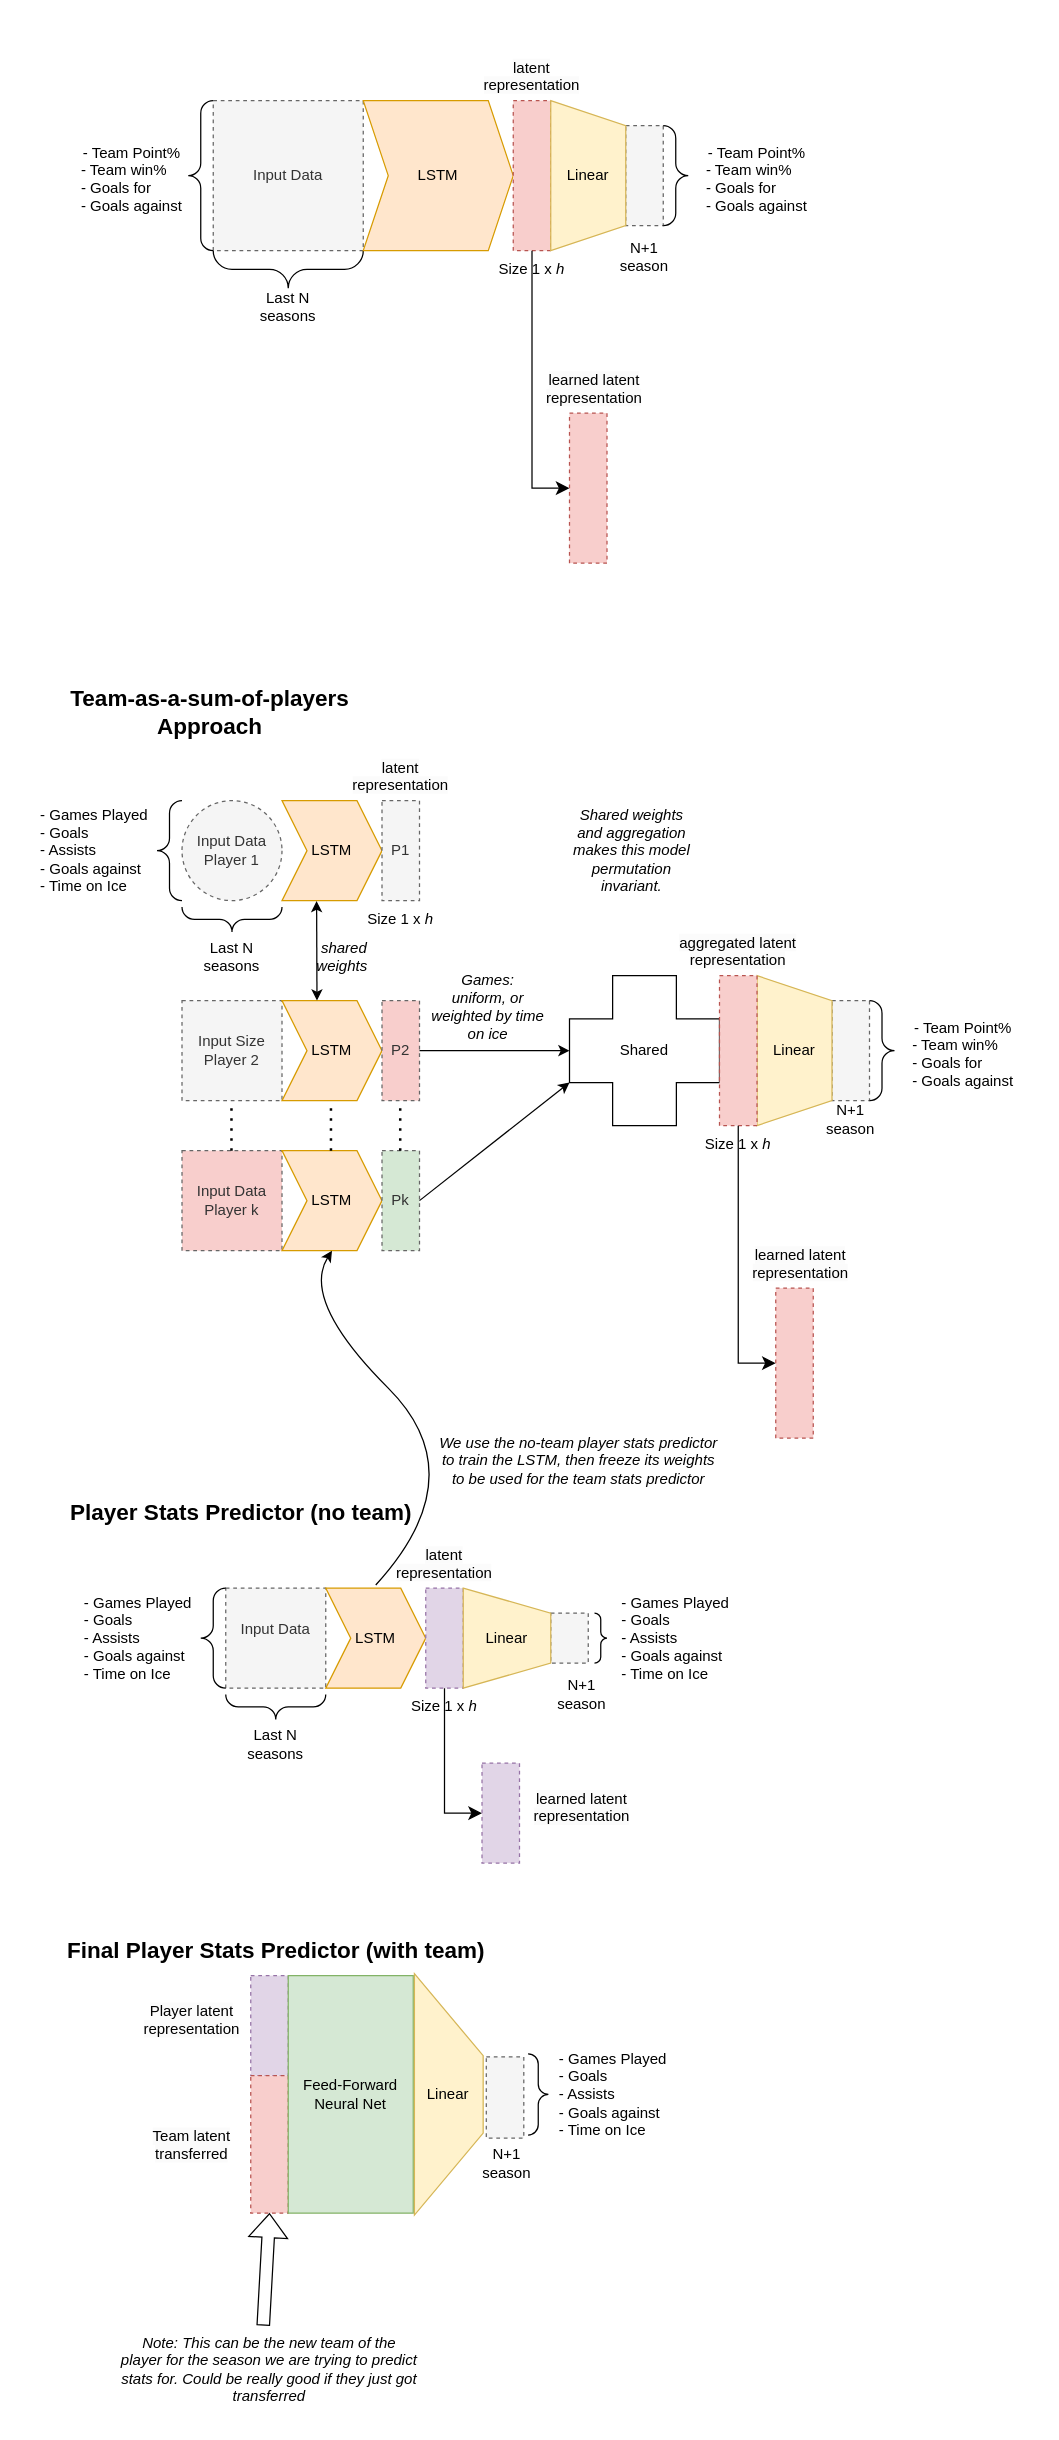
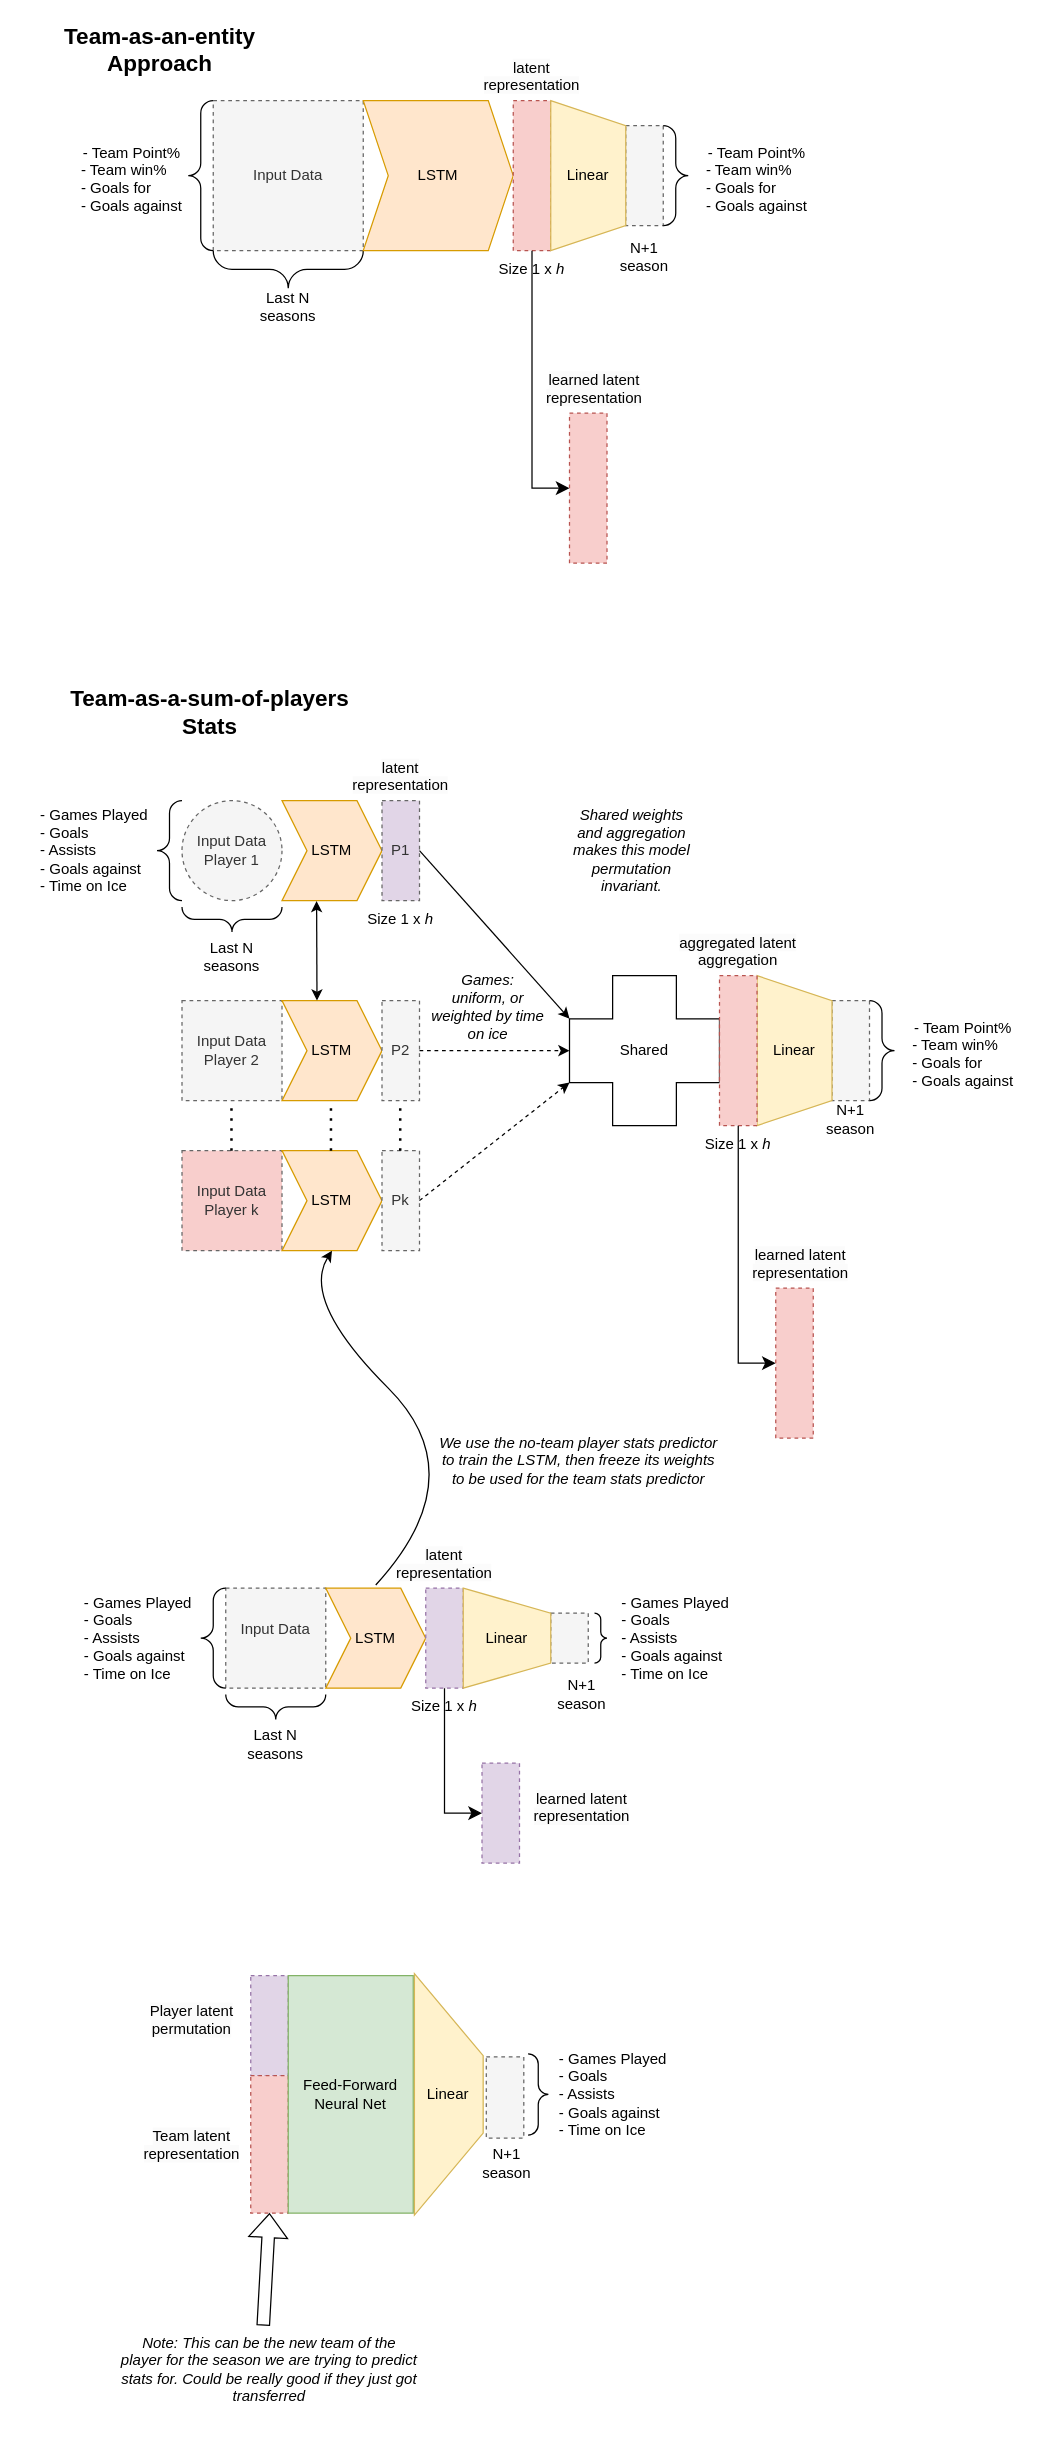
none -> (160, 51)
(210, 713) -> (210, 713)
(401, 851) -> (401, 851)
none -> (491, 931)
(344, 957) -> none
(738, 961) -> (738, 961)
(232, 1051) -> (232, 1051)
(401, 1051) -> (401, 1051)
(491, 1051) -> (491, 1051)
(491, 1144) -> (491, 1144)
(401, 1201) -> (401, 1201)
(241, 1513) -> none
(276, 1951) -> none
(192, 2021) -> (192, 2021)
(192, 2146) -> (192, 2146)
